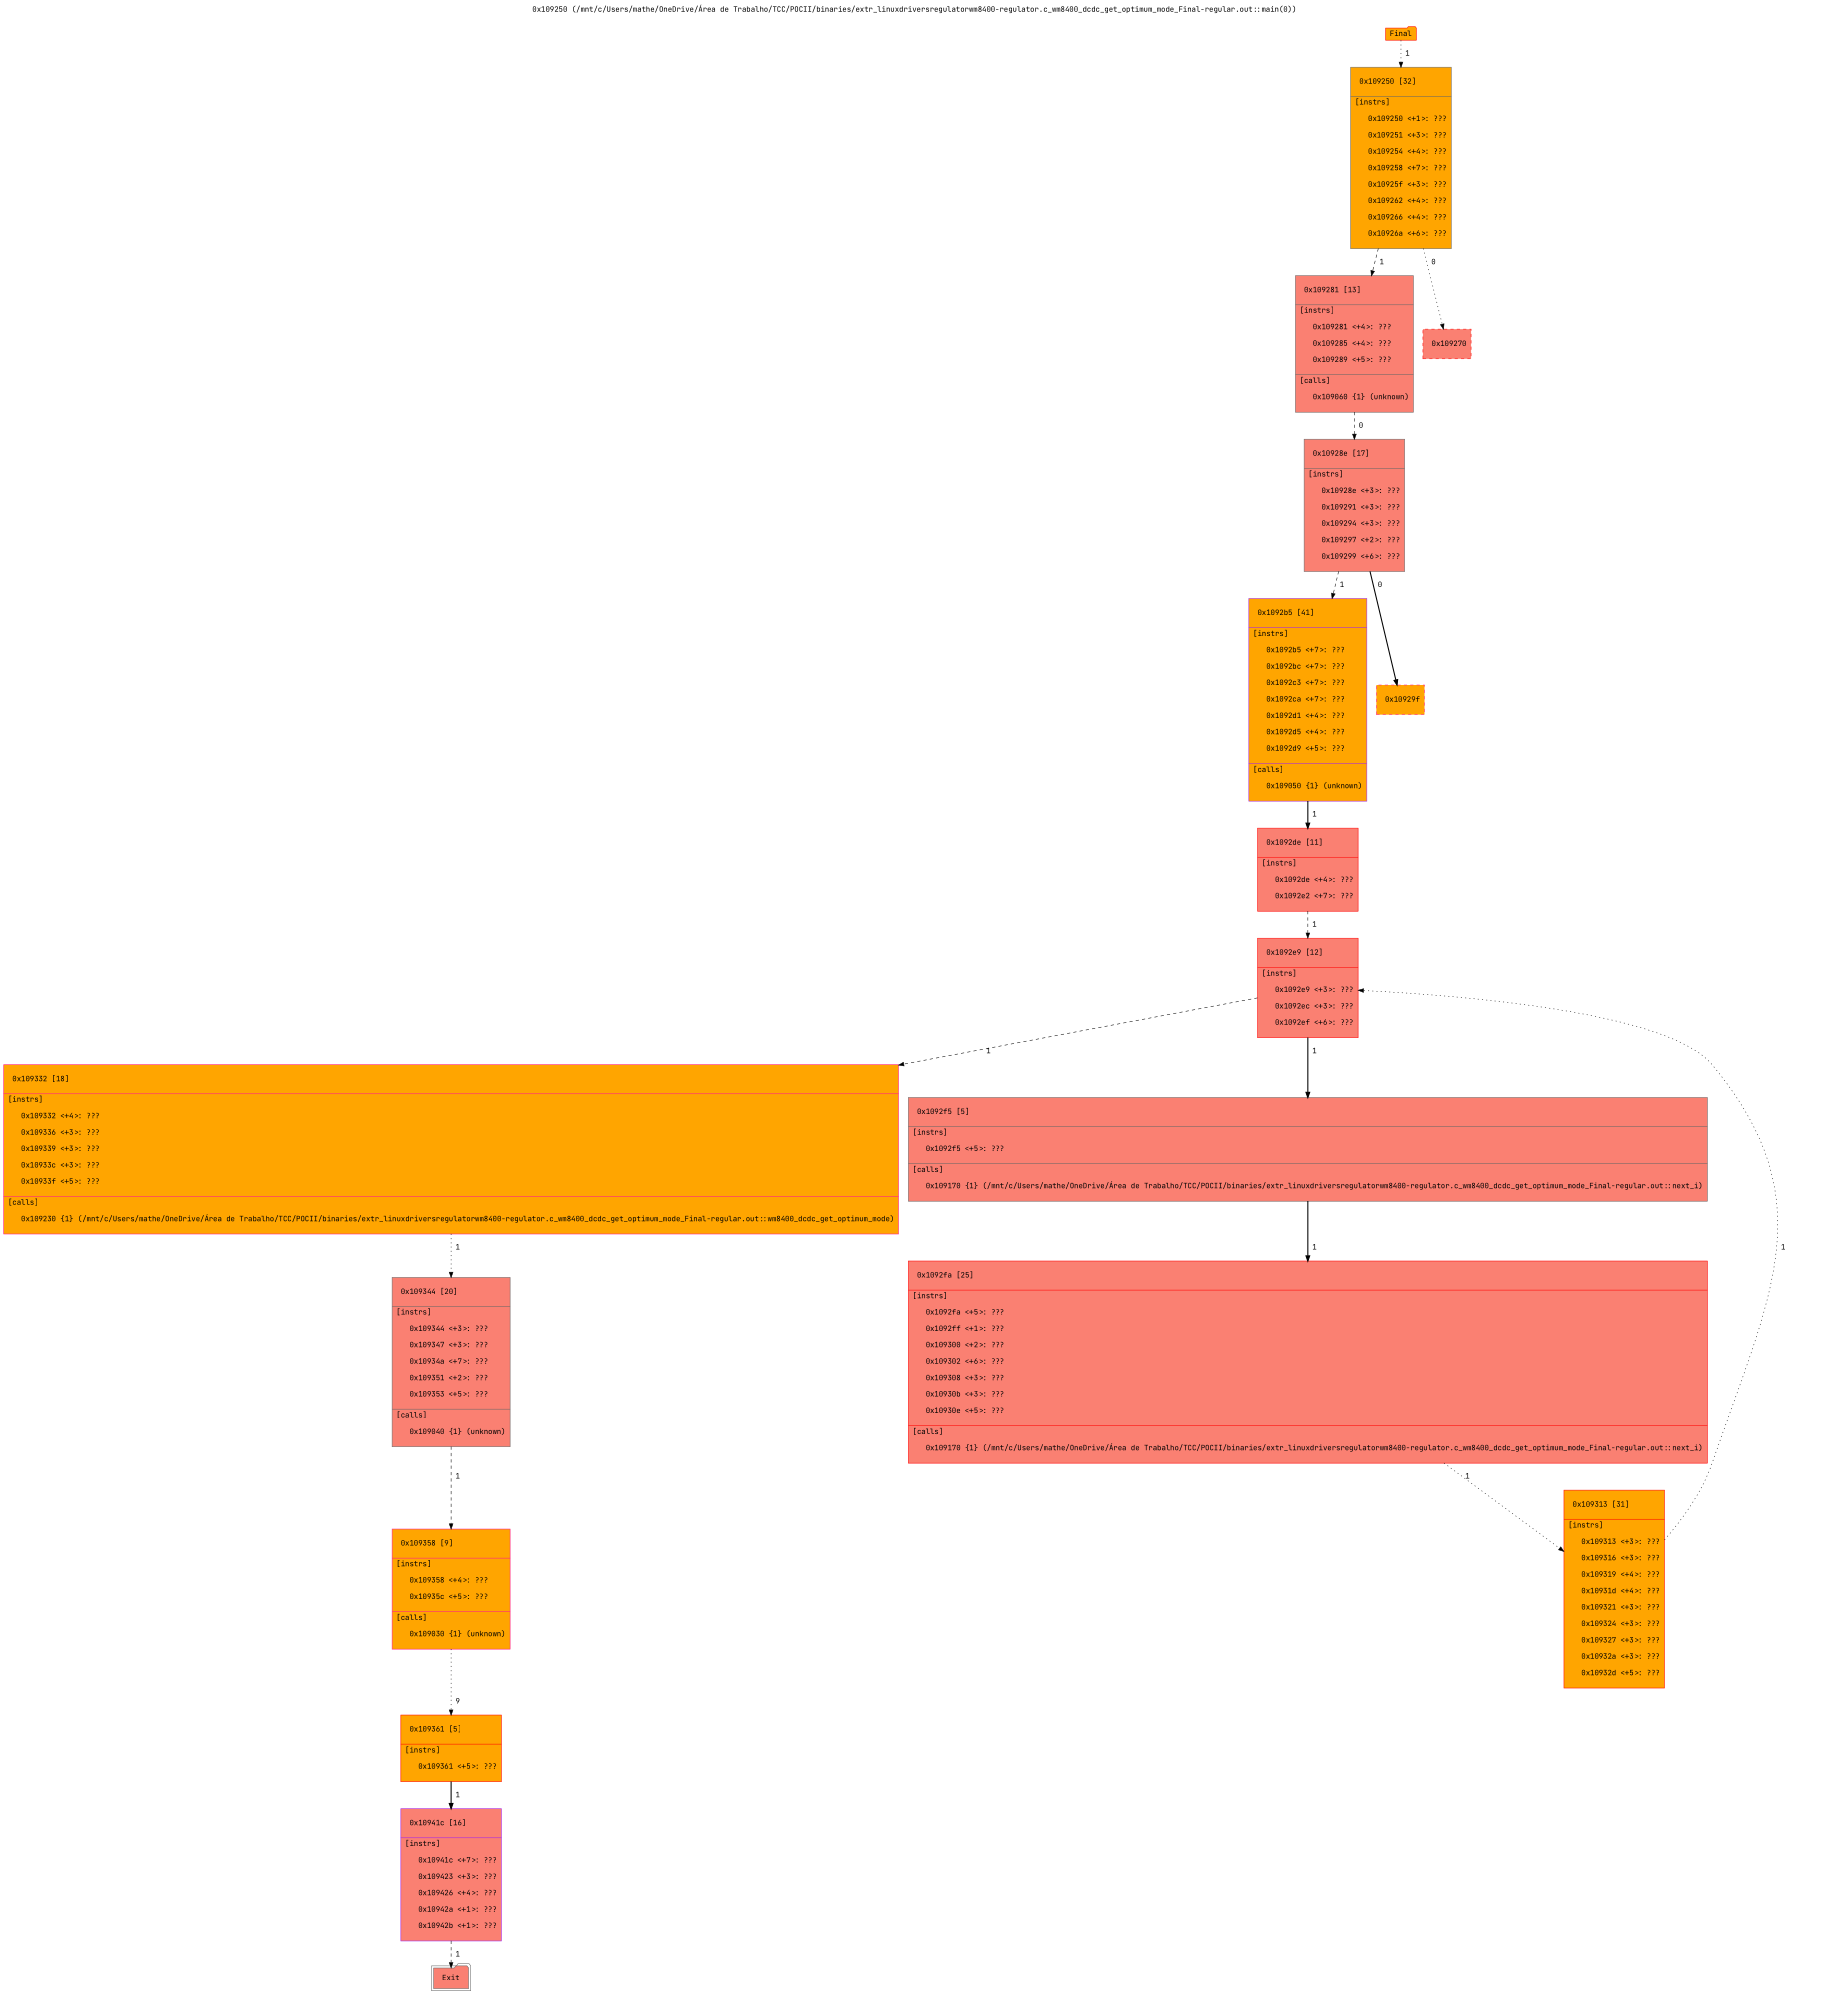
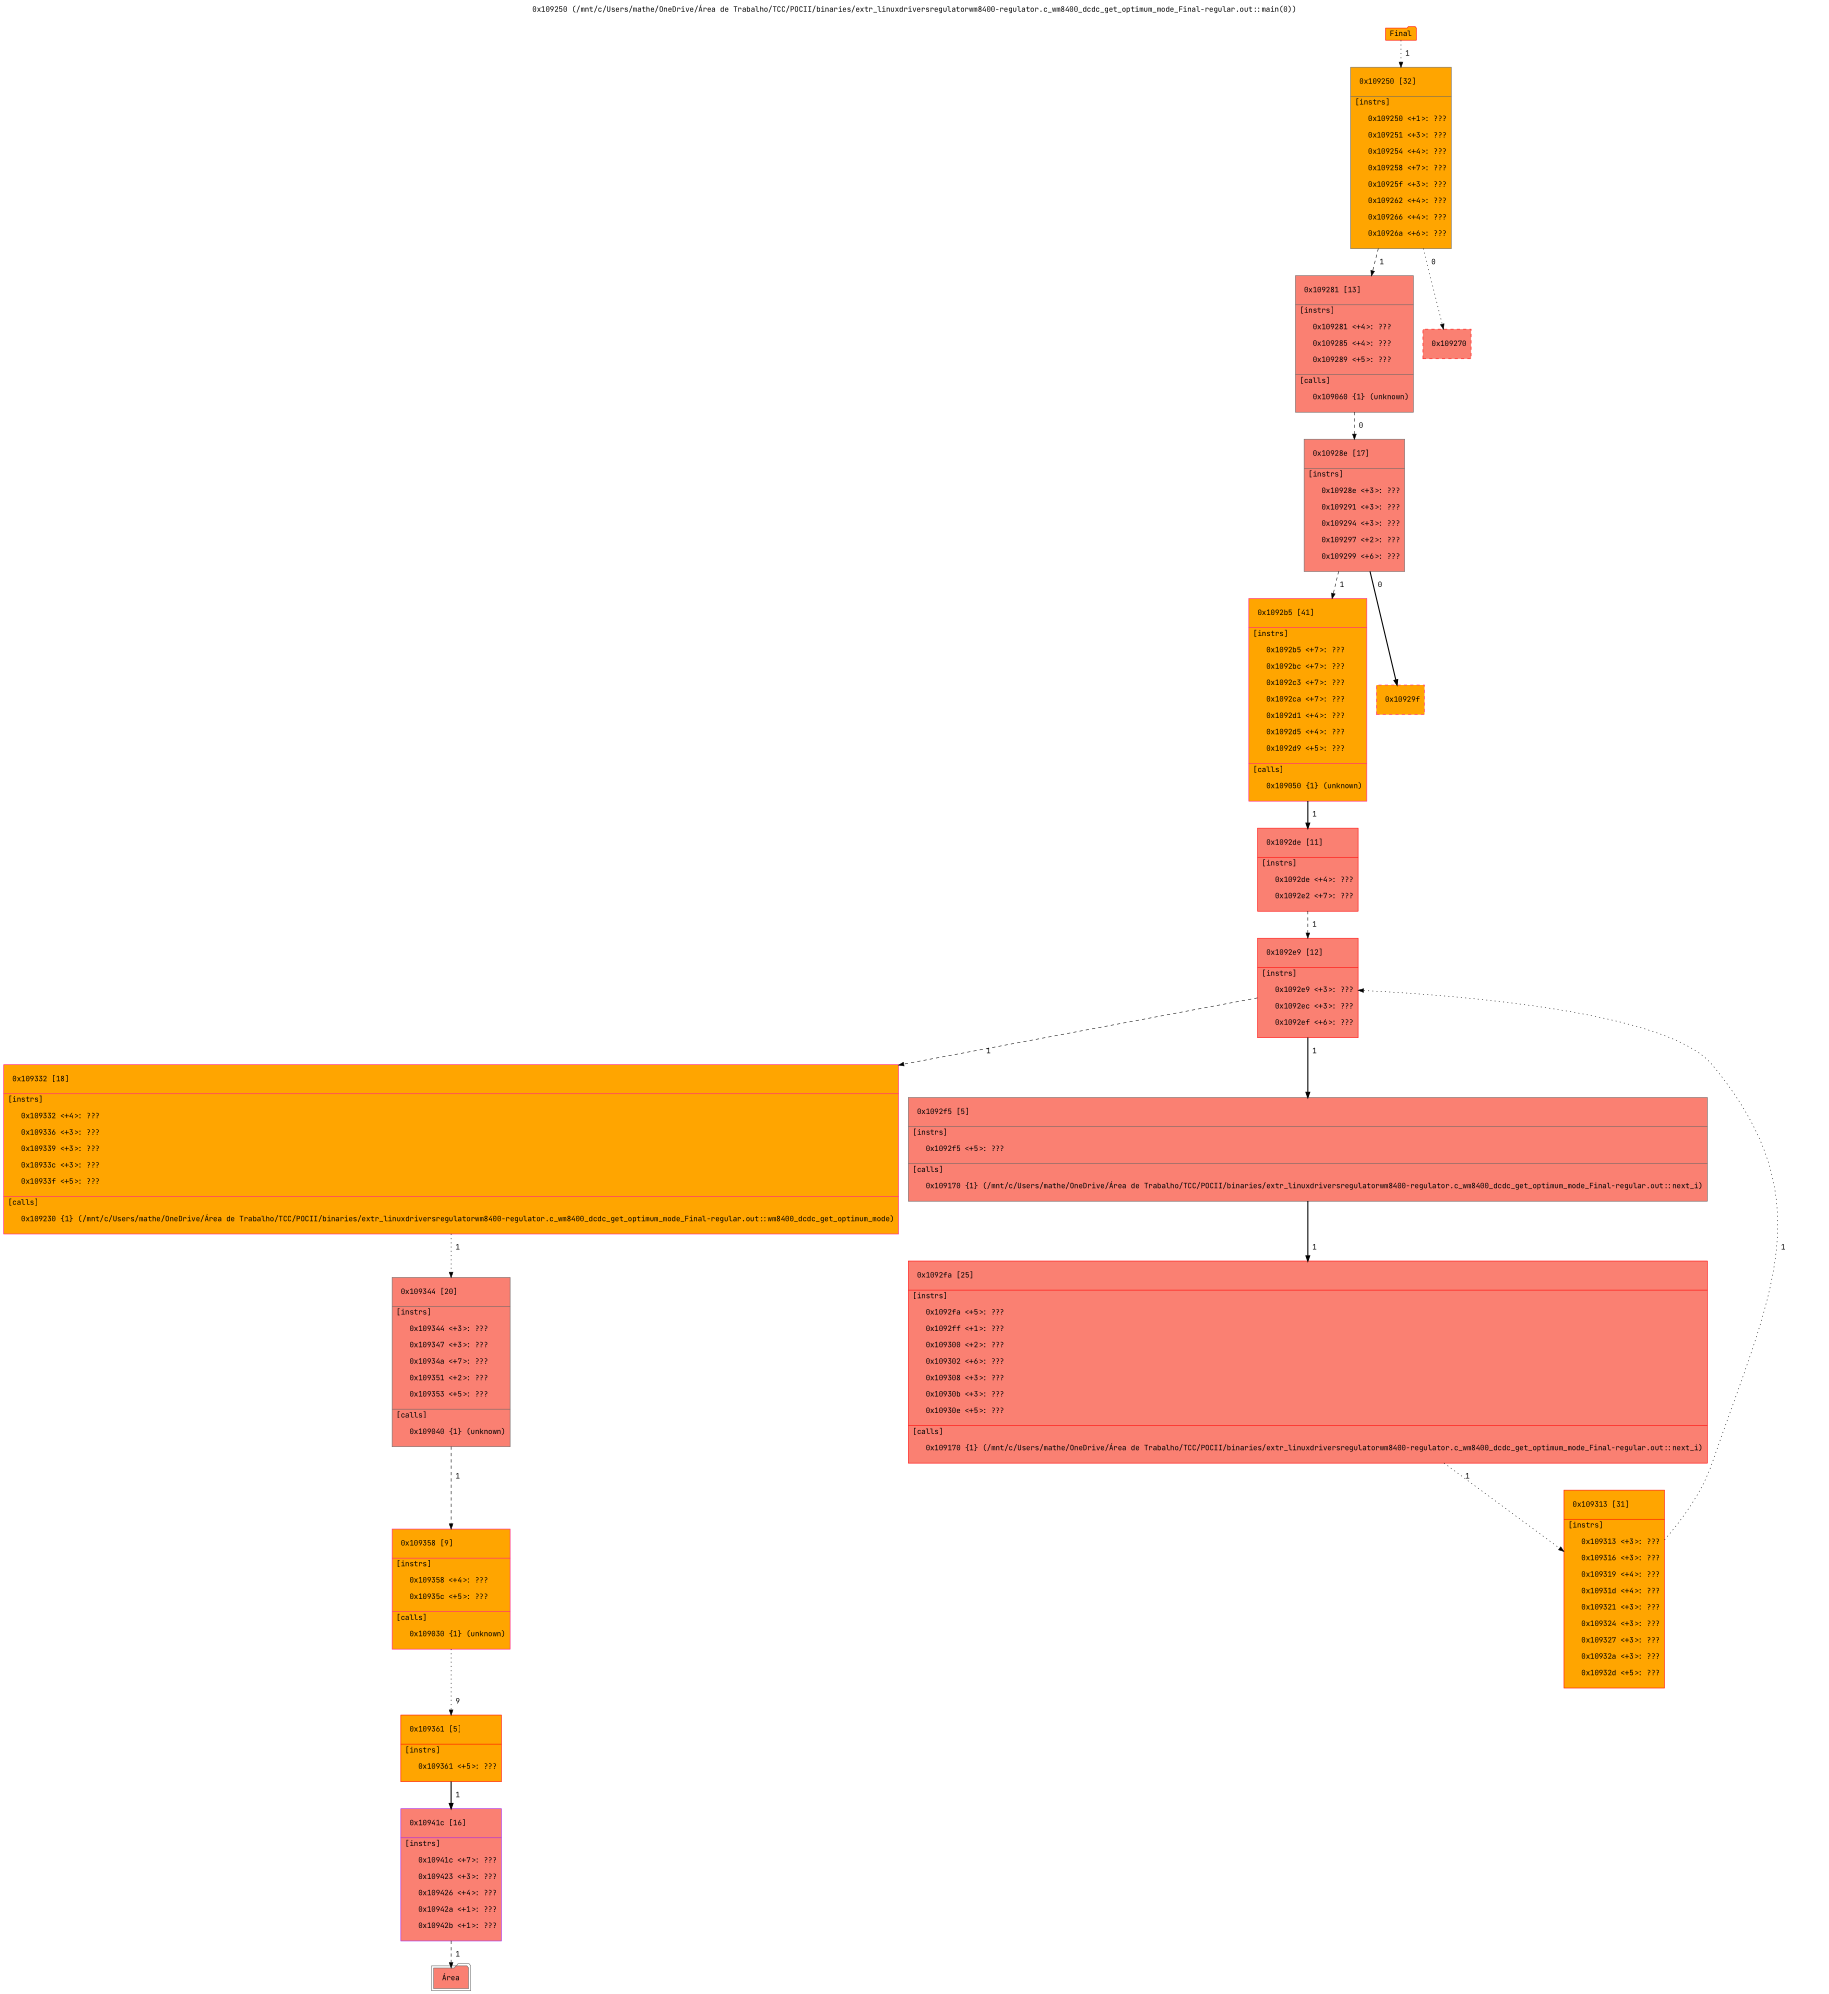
(1308, 700) -> (1308, 700)
(451, 1978) -> (451, 1978)
